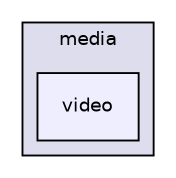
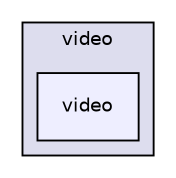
(88, 40) -> (88, 40)
